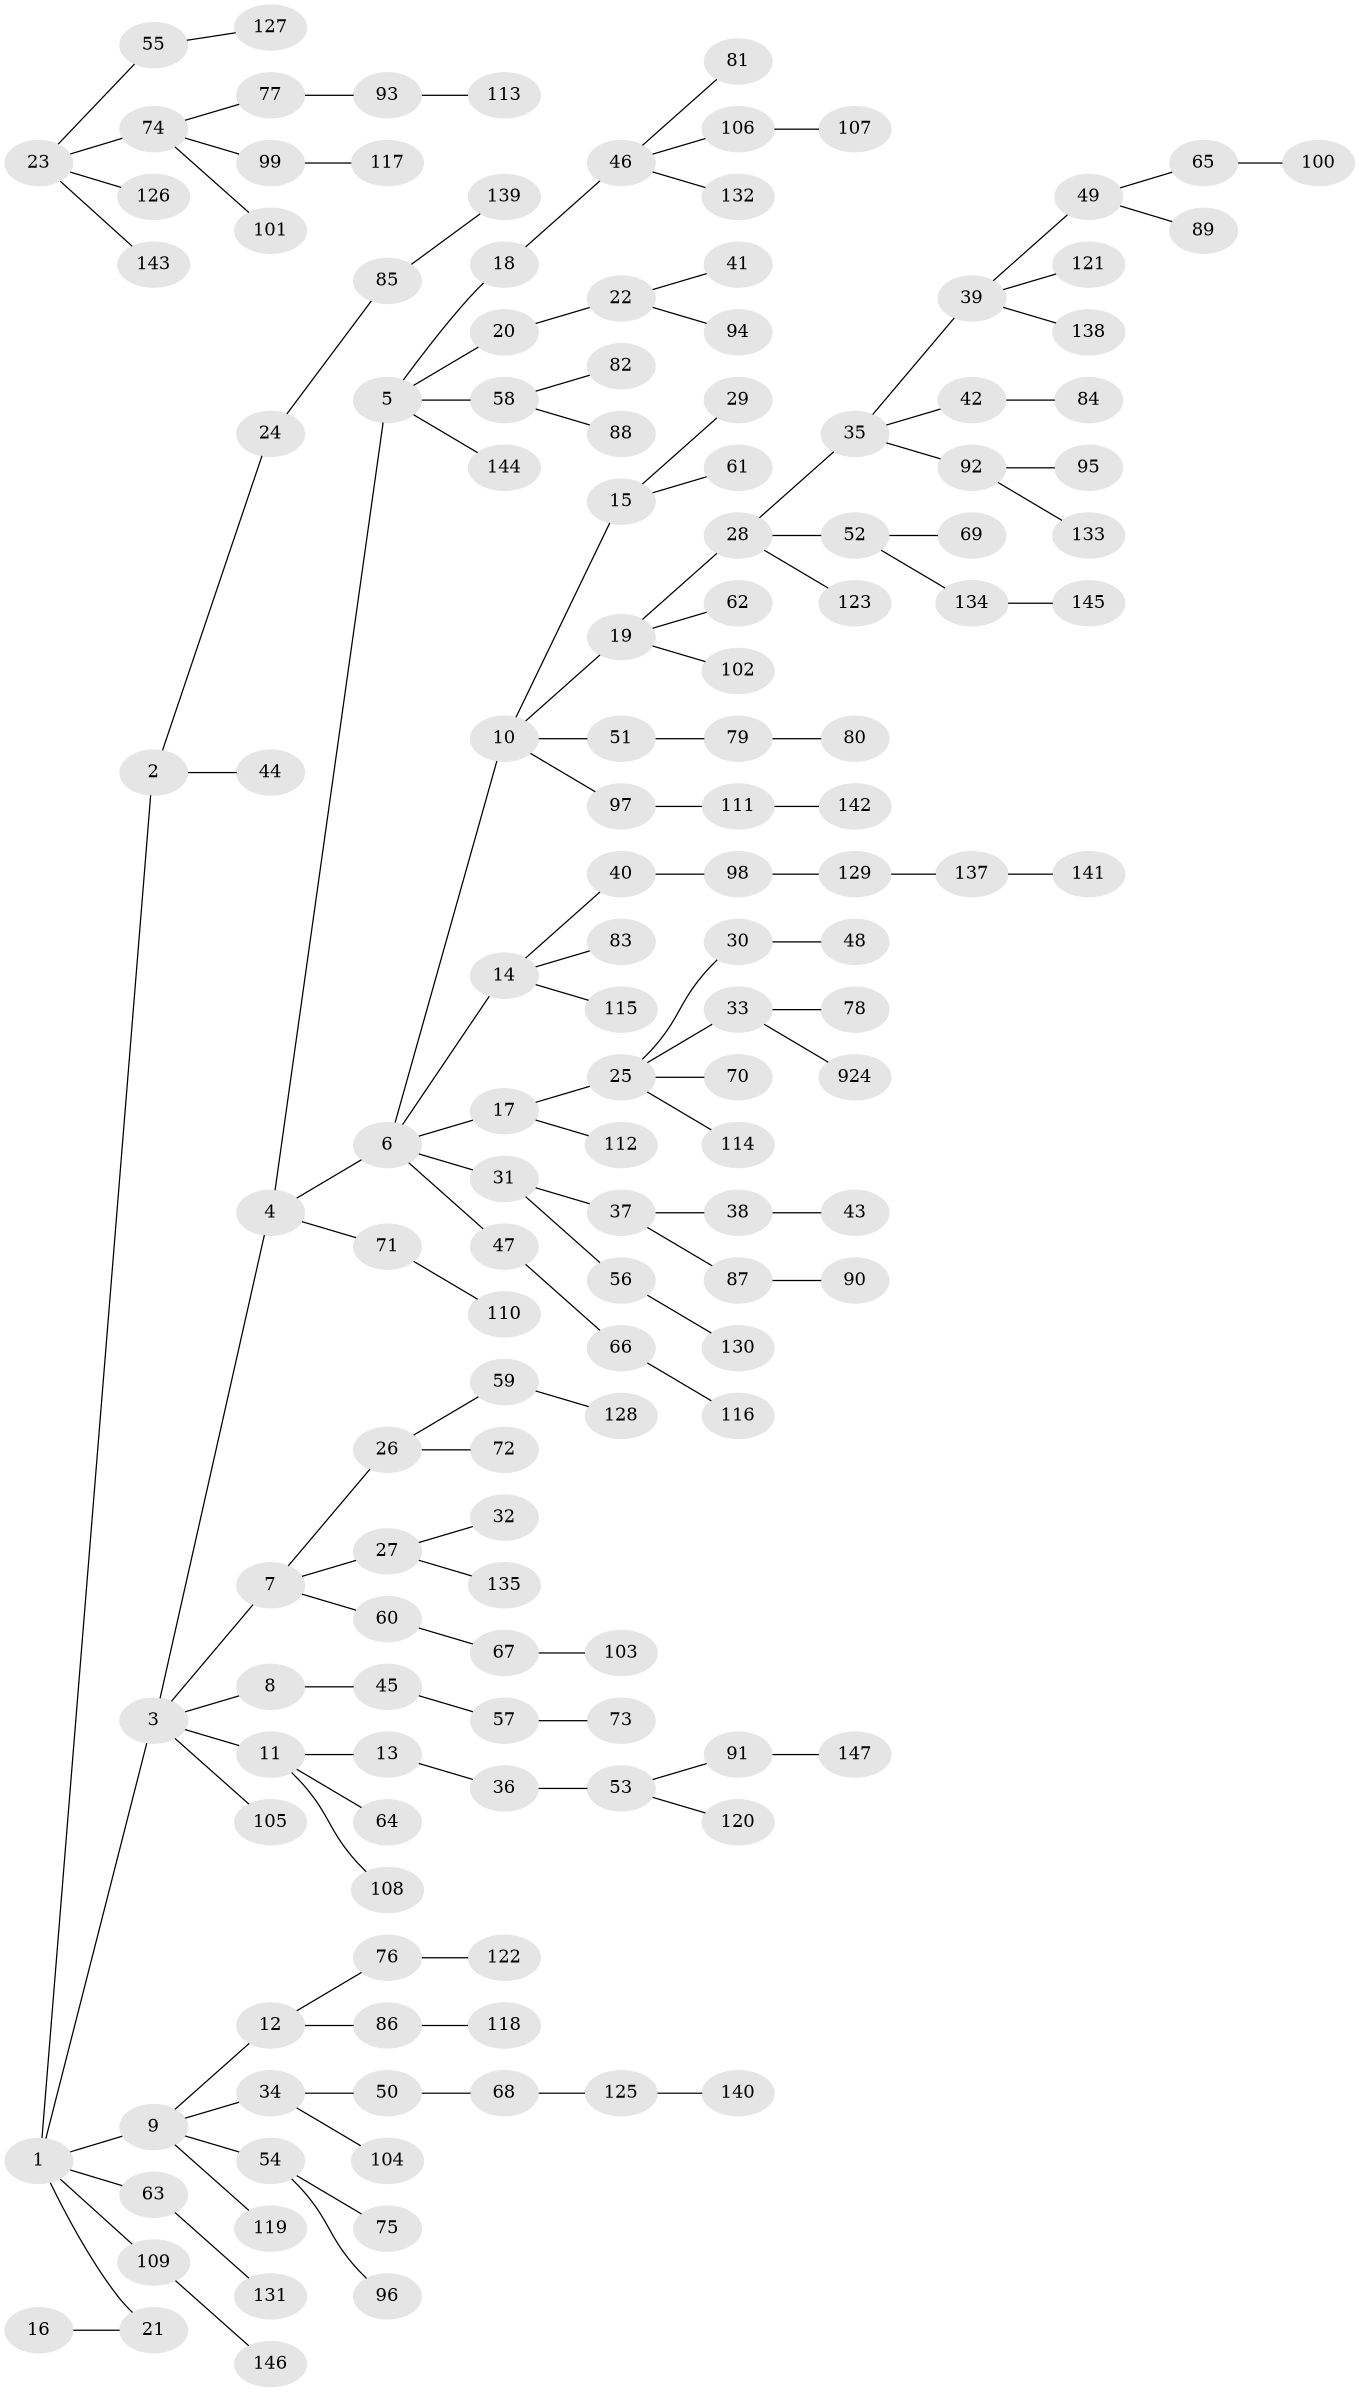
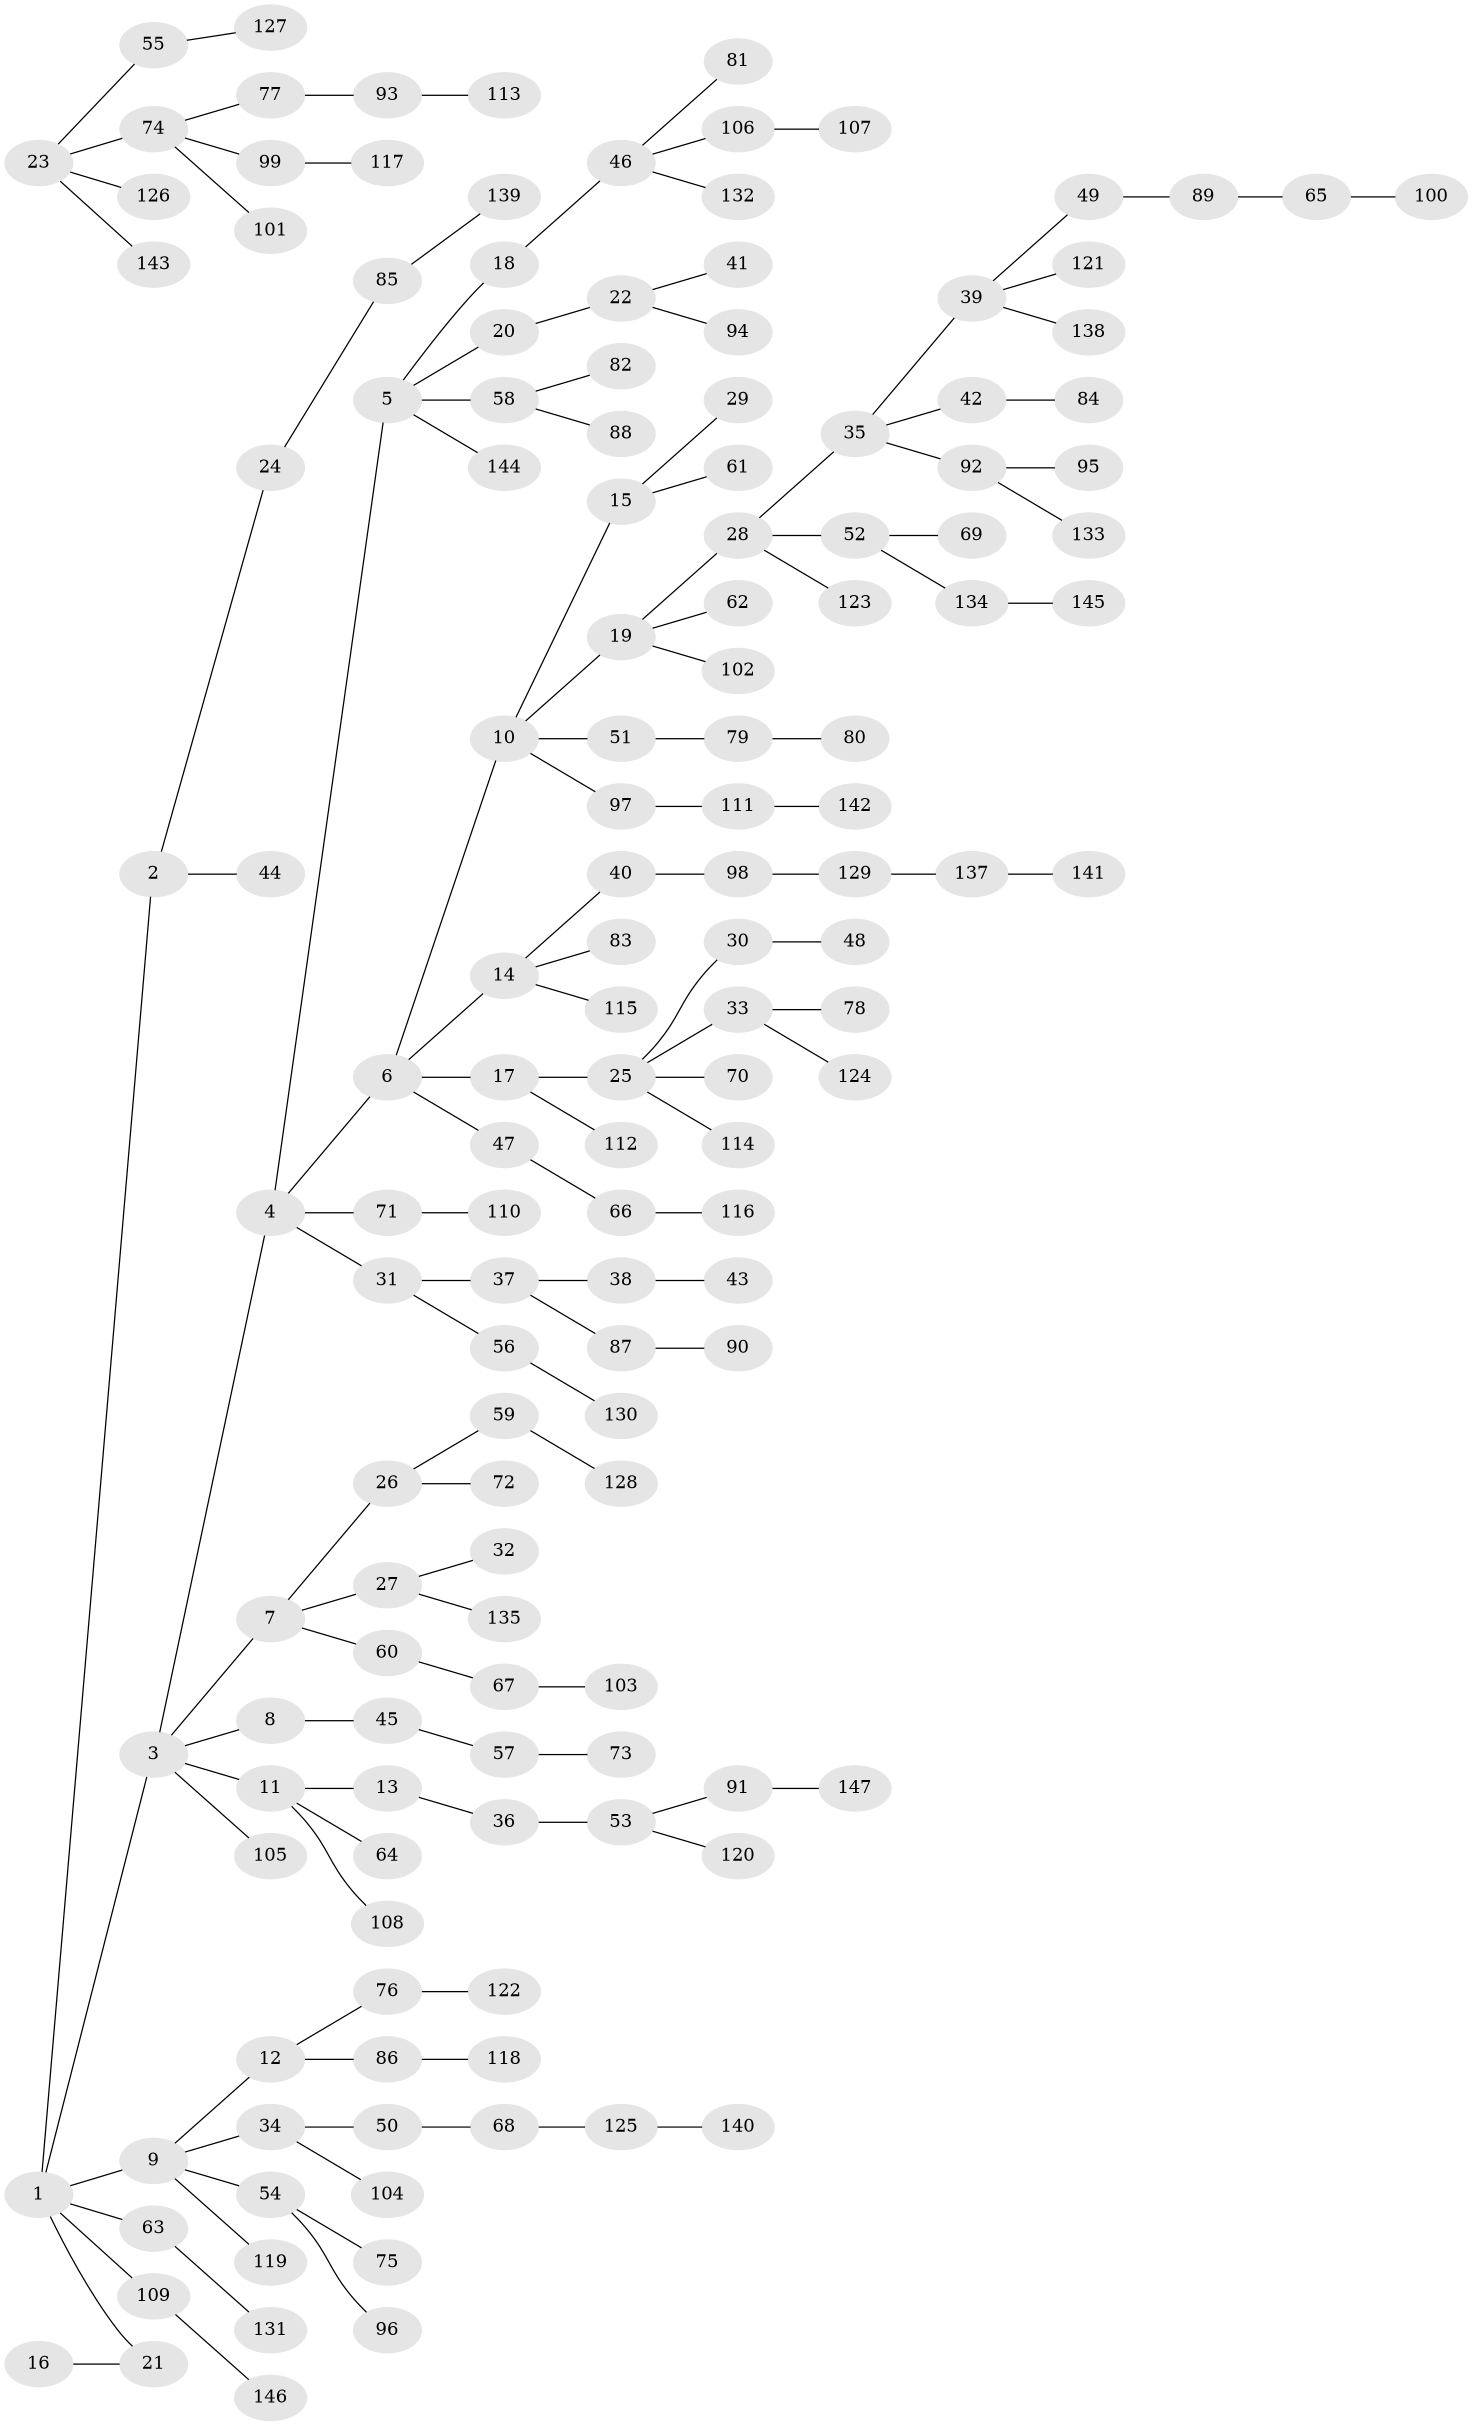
(1146, 180) -> (1260, 197)
(855, 1077) -> (855, 1077)
(446, 1162) -> (329, 1247)
